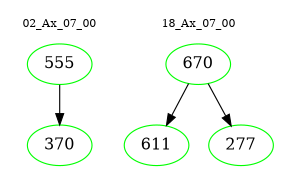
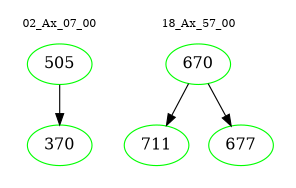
(199, 24) -> (199, 24)
(60, 64) -> (60, 64)
(157, 145) -> (157, 145)
(241, 145) -> (241, 145)
